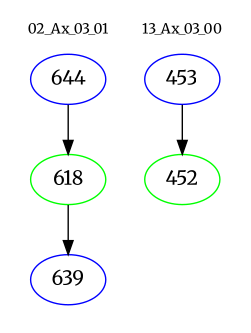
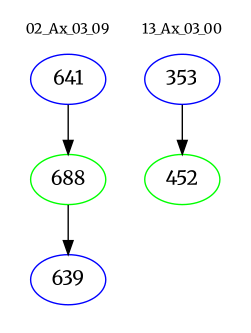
(68, 30) -> (68, 30)
(68, 79) -> (68, 79)
(182, 79) -> (182, 79)
(68, 180) -> (68, 180)
